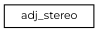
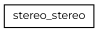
(49, 16) -> (49, 16)
